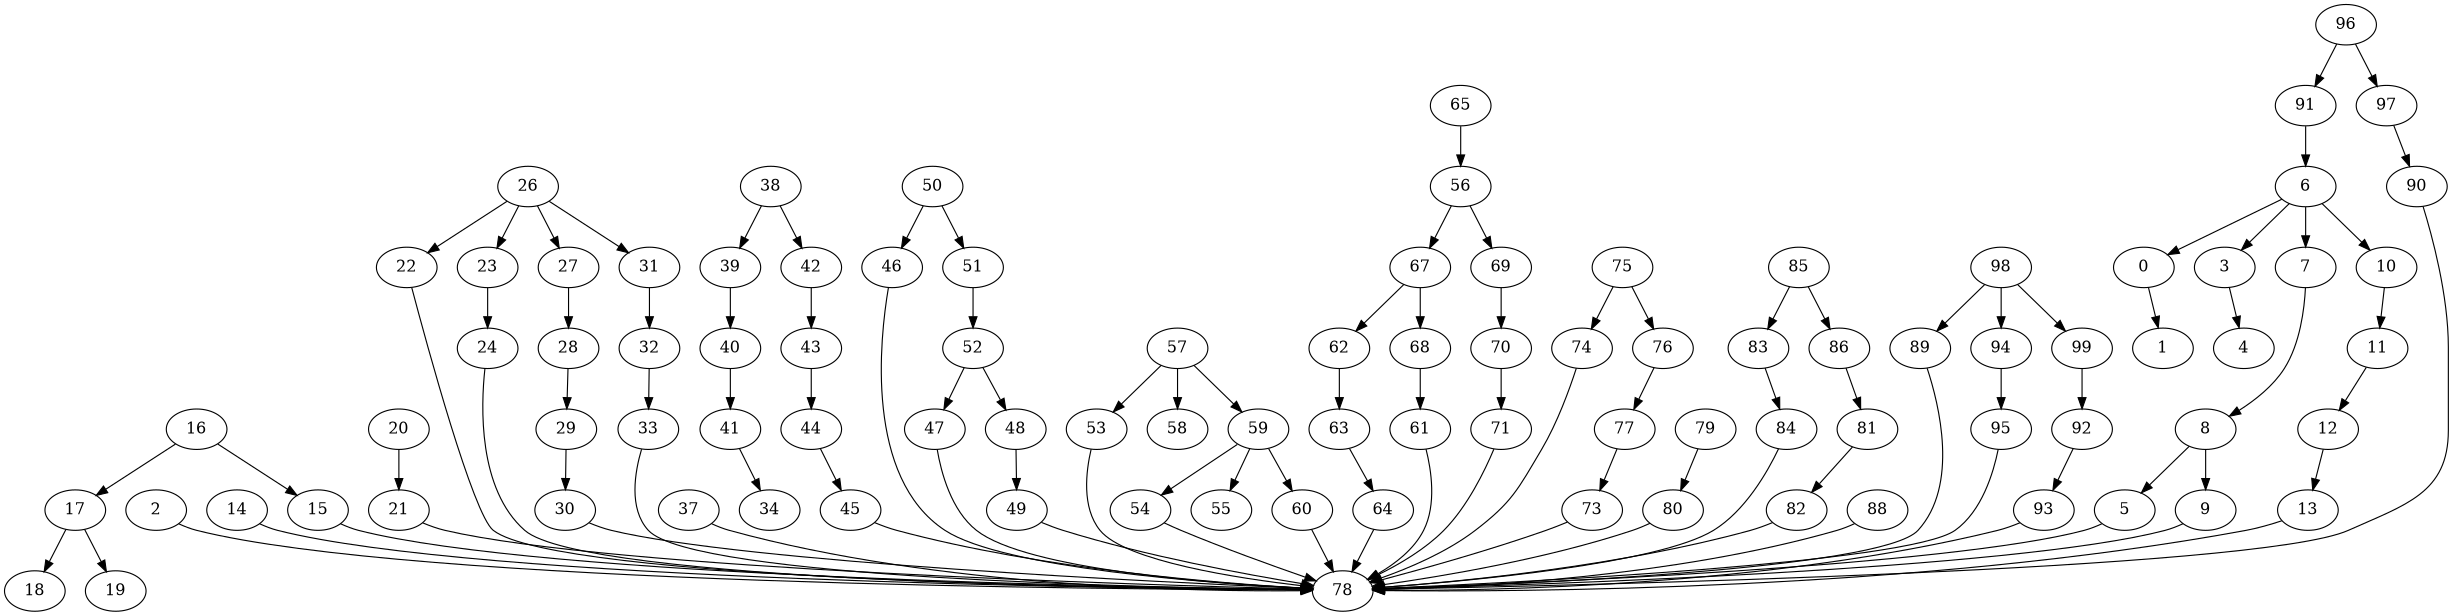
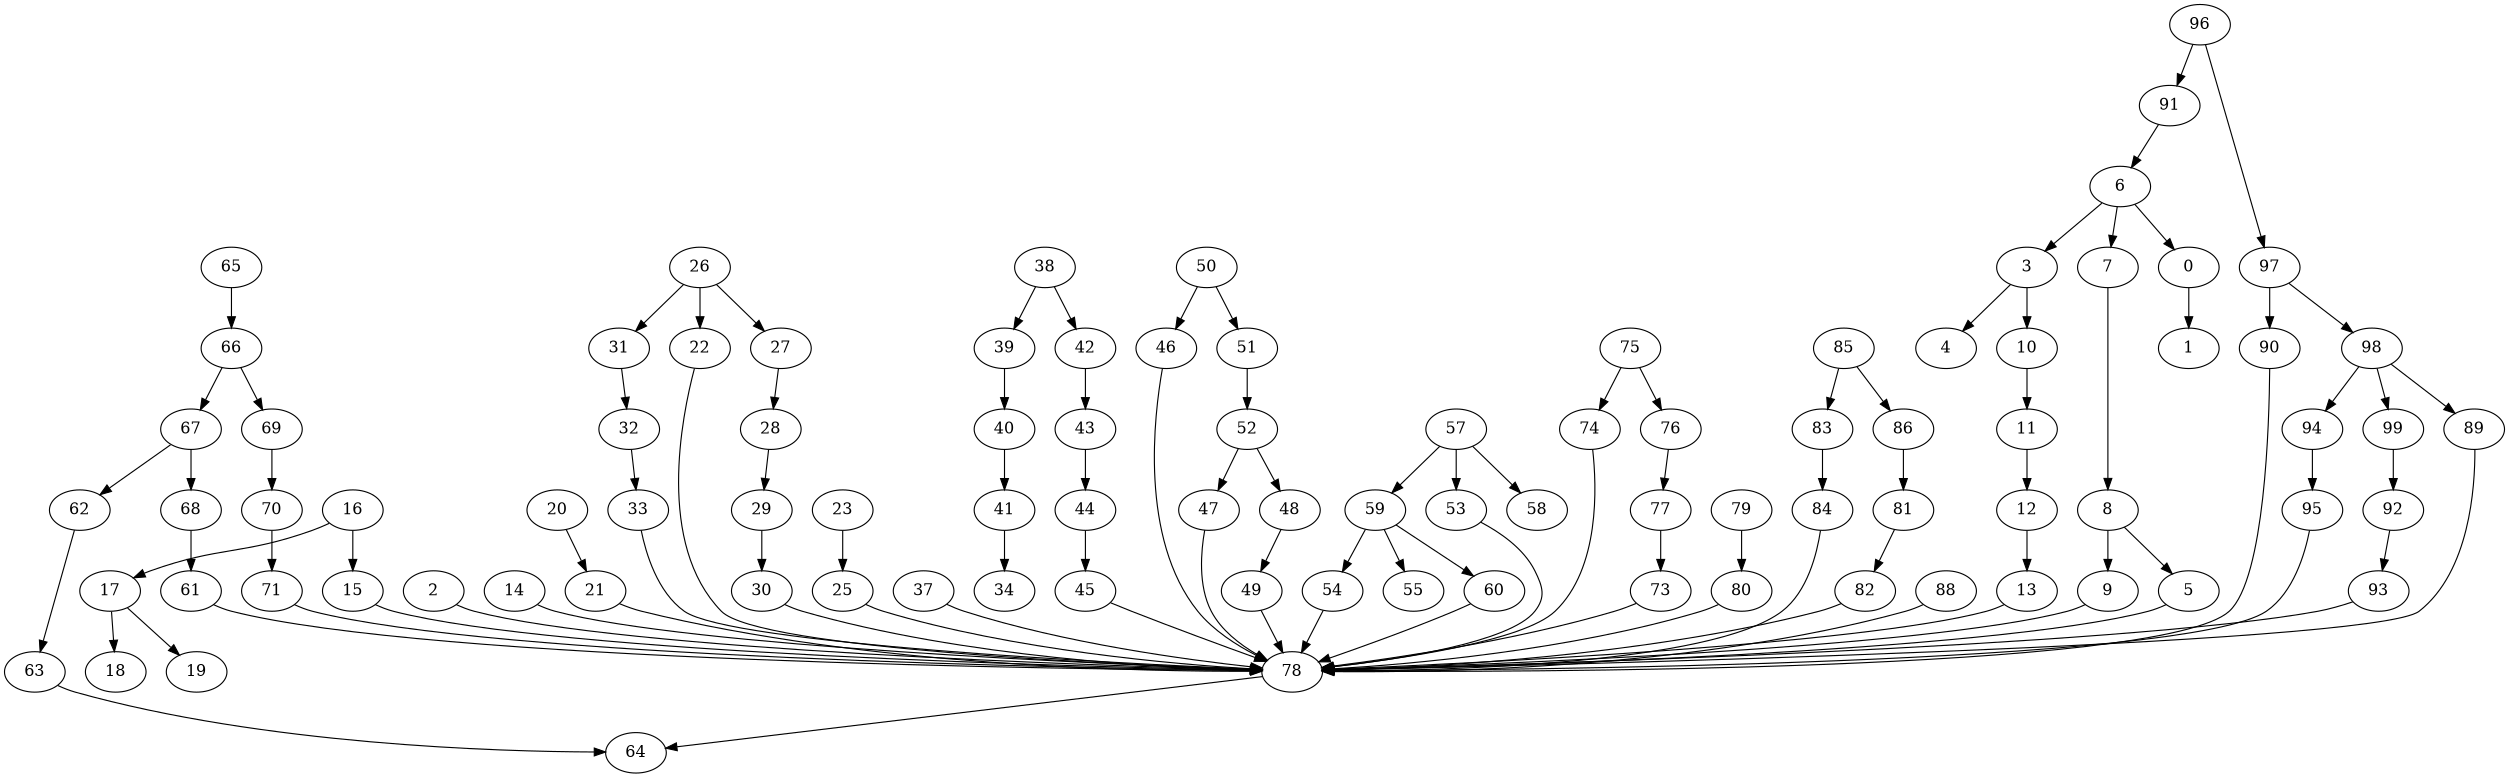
(1461, 187) -> (231, 348)
(510, 222) -> none
(2342, 223) -> (2027, 302)
none -> (2316, 304)
(488, 348) -> (843, 591)
(1366, 546) -> (970, 712)
